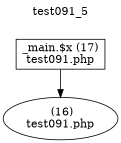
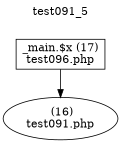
(61, 54) -> (61, 54)
